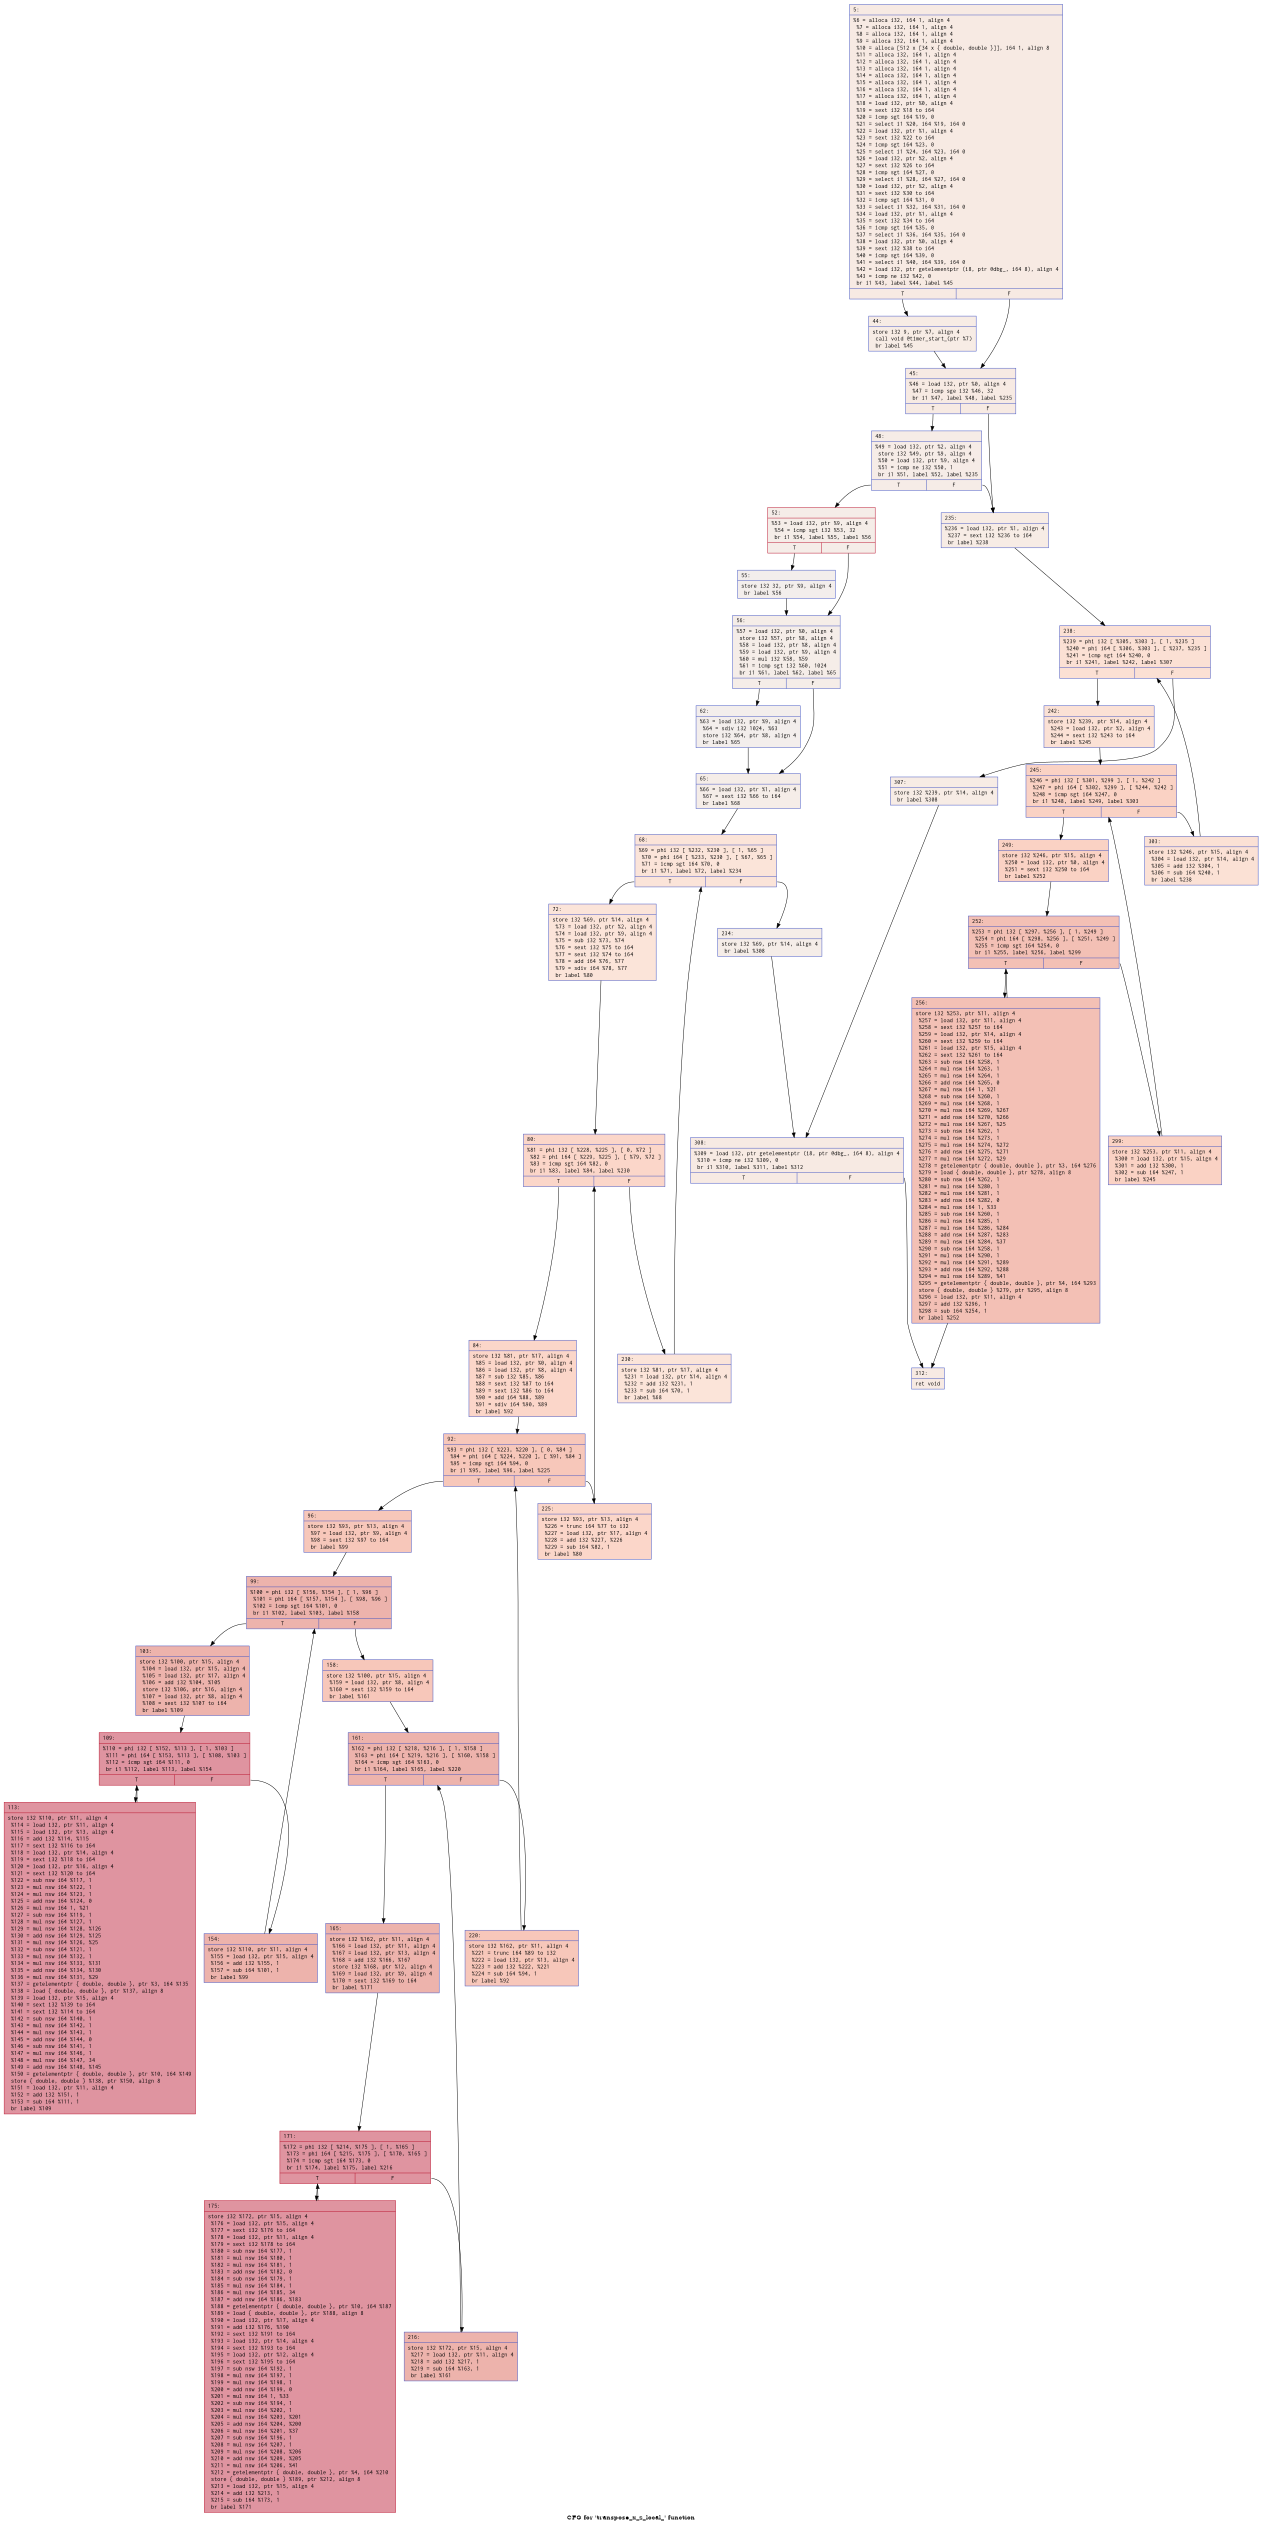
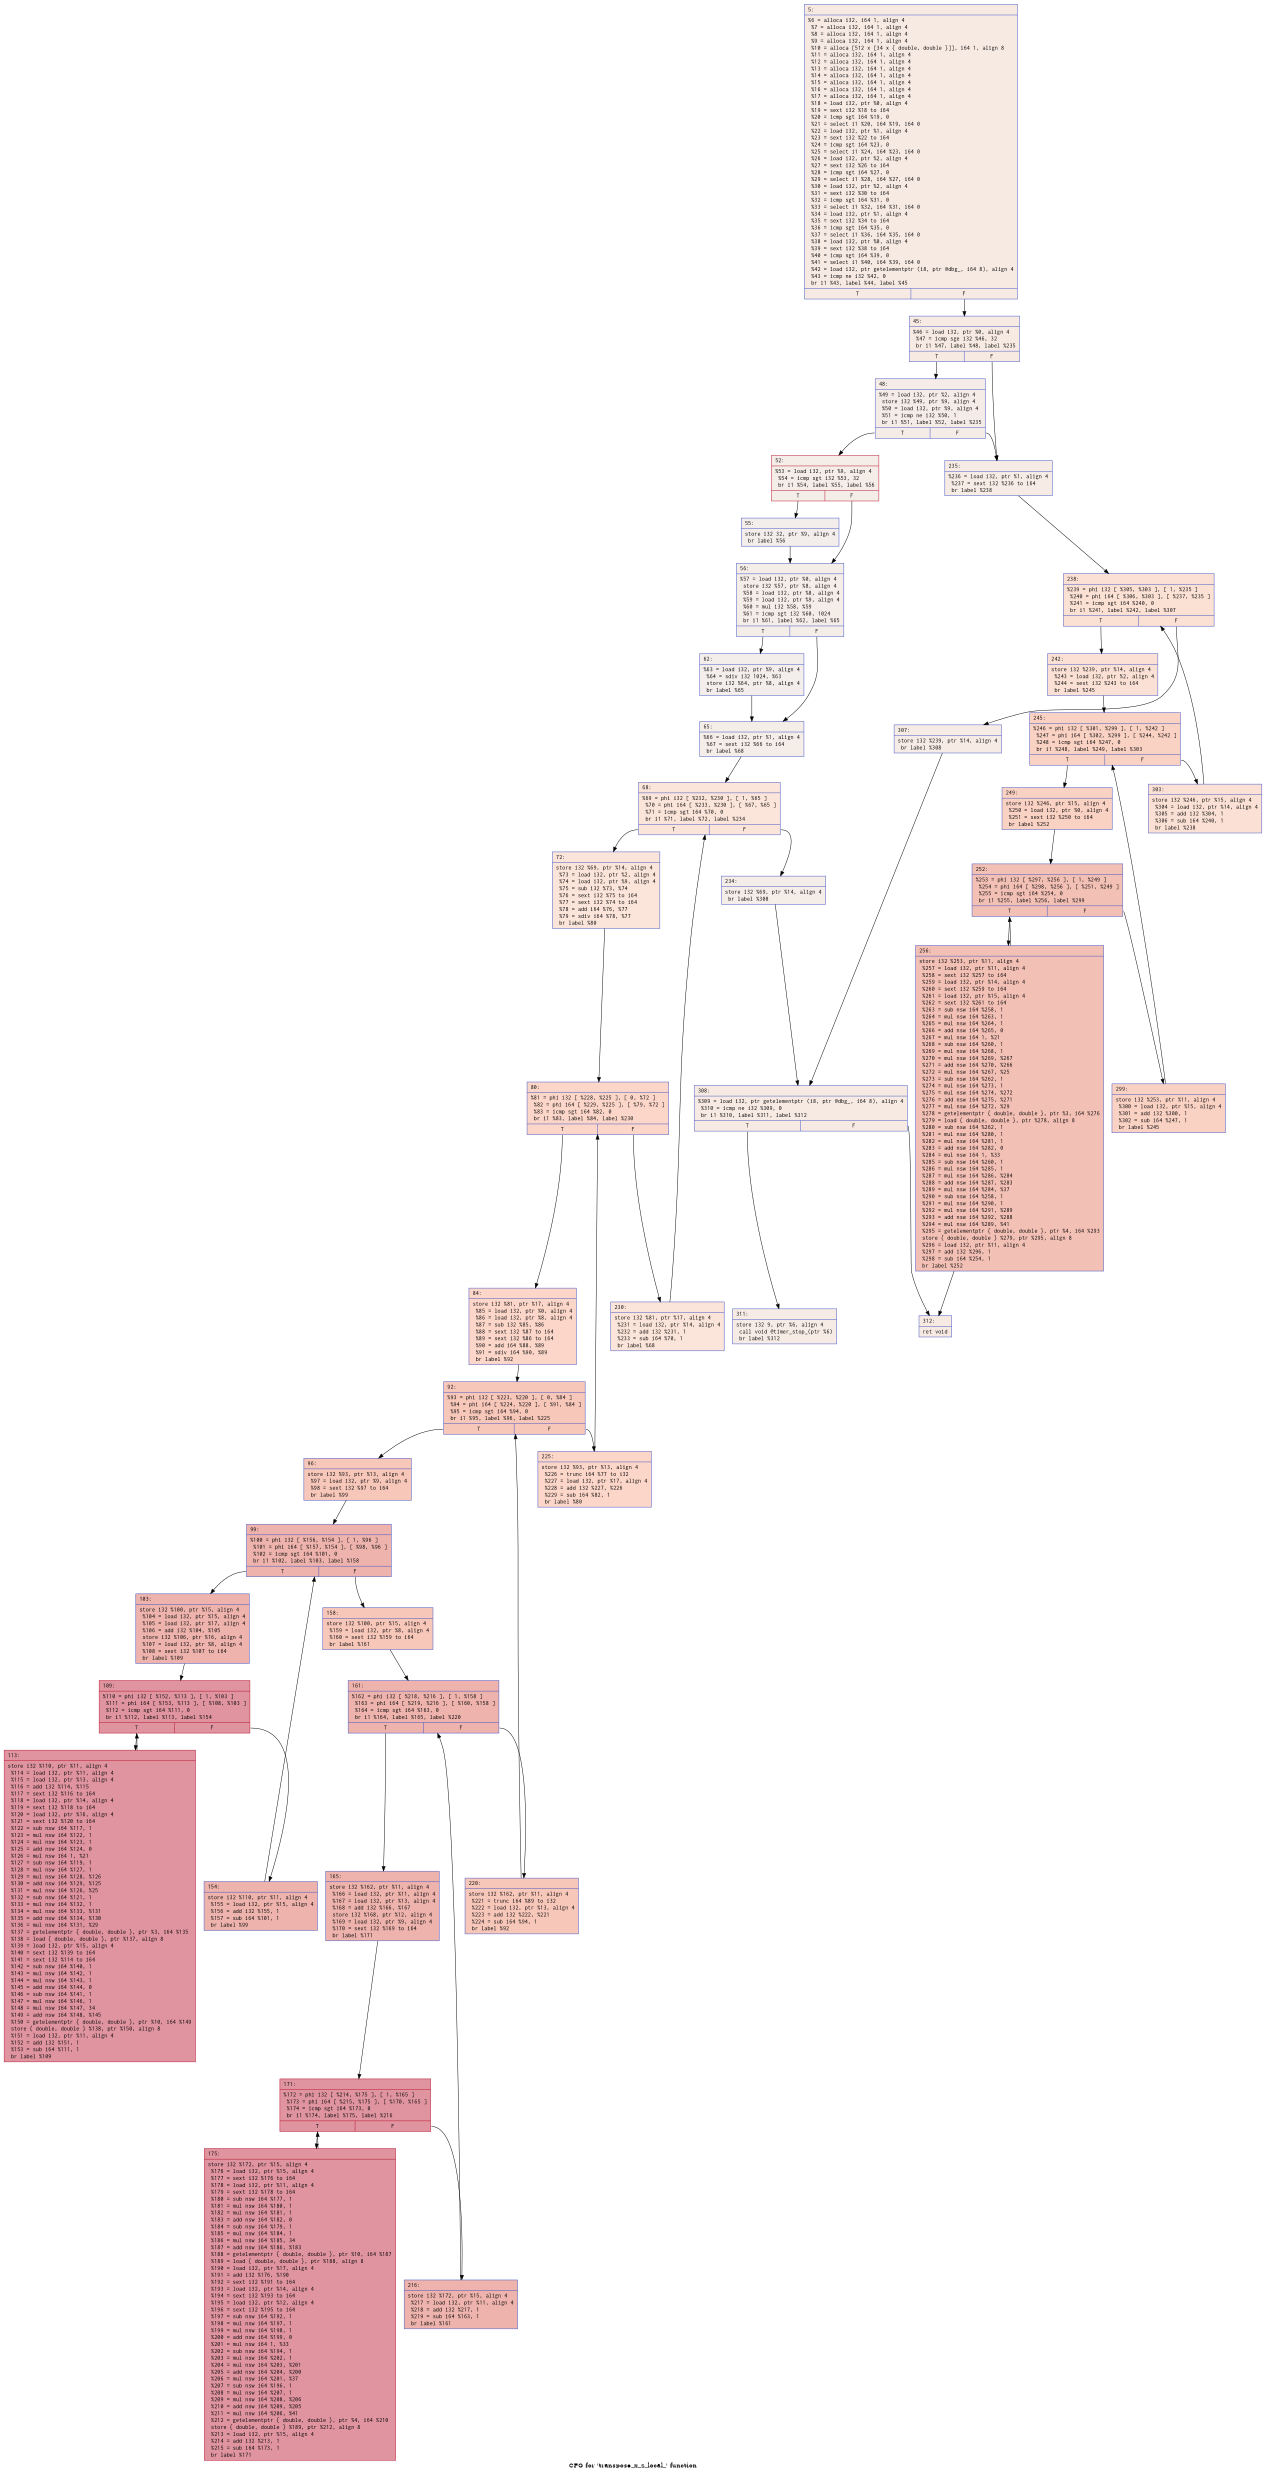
(922, 334) -> none
none -> (785, 1326)
